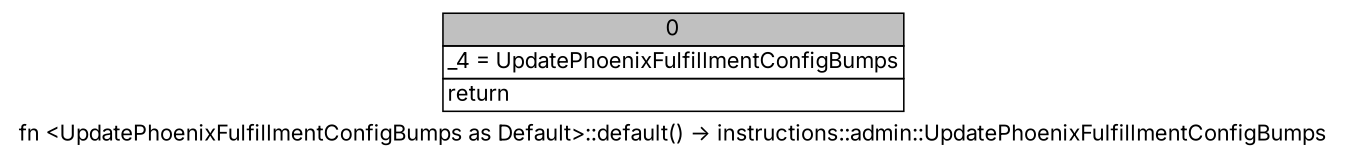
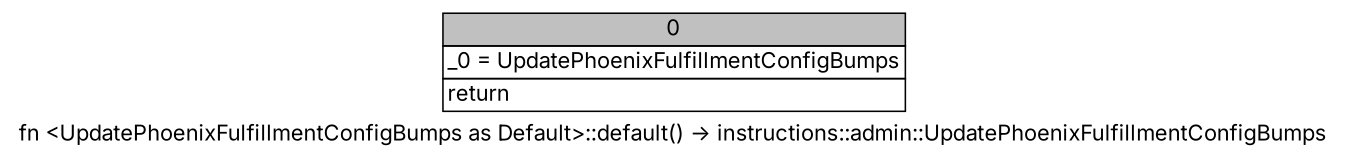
(673, 61) -> (674, 61)
